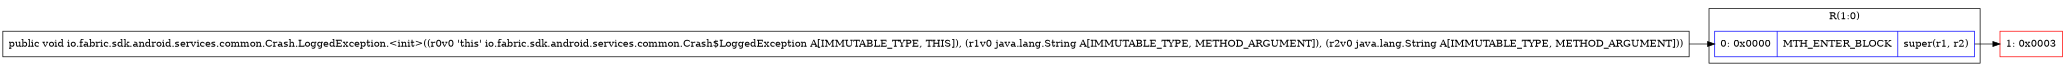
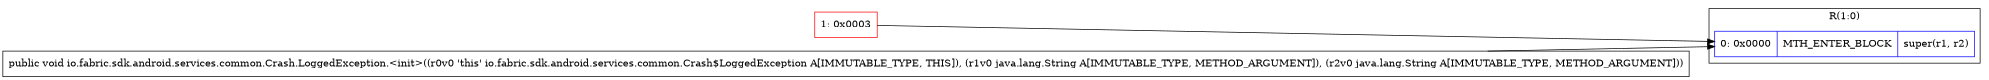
(1985, 44) -> (1292, 33)
